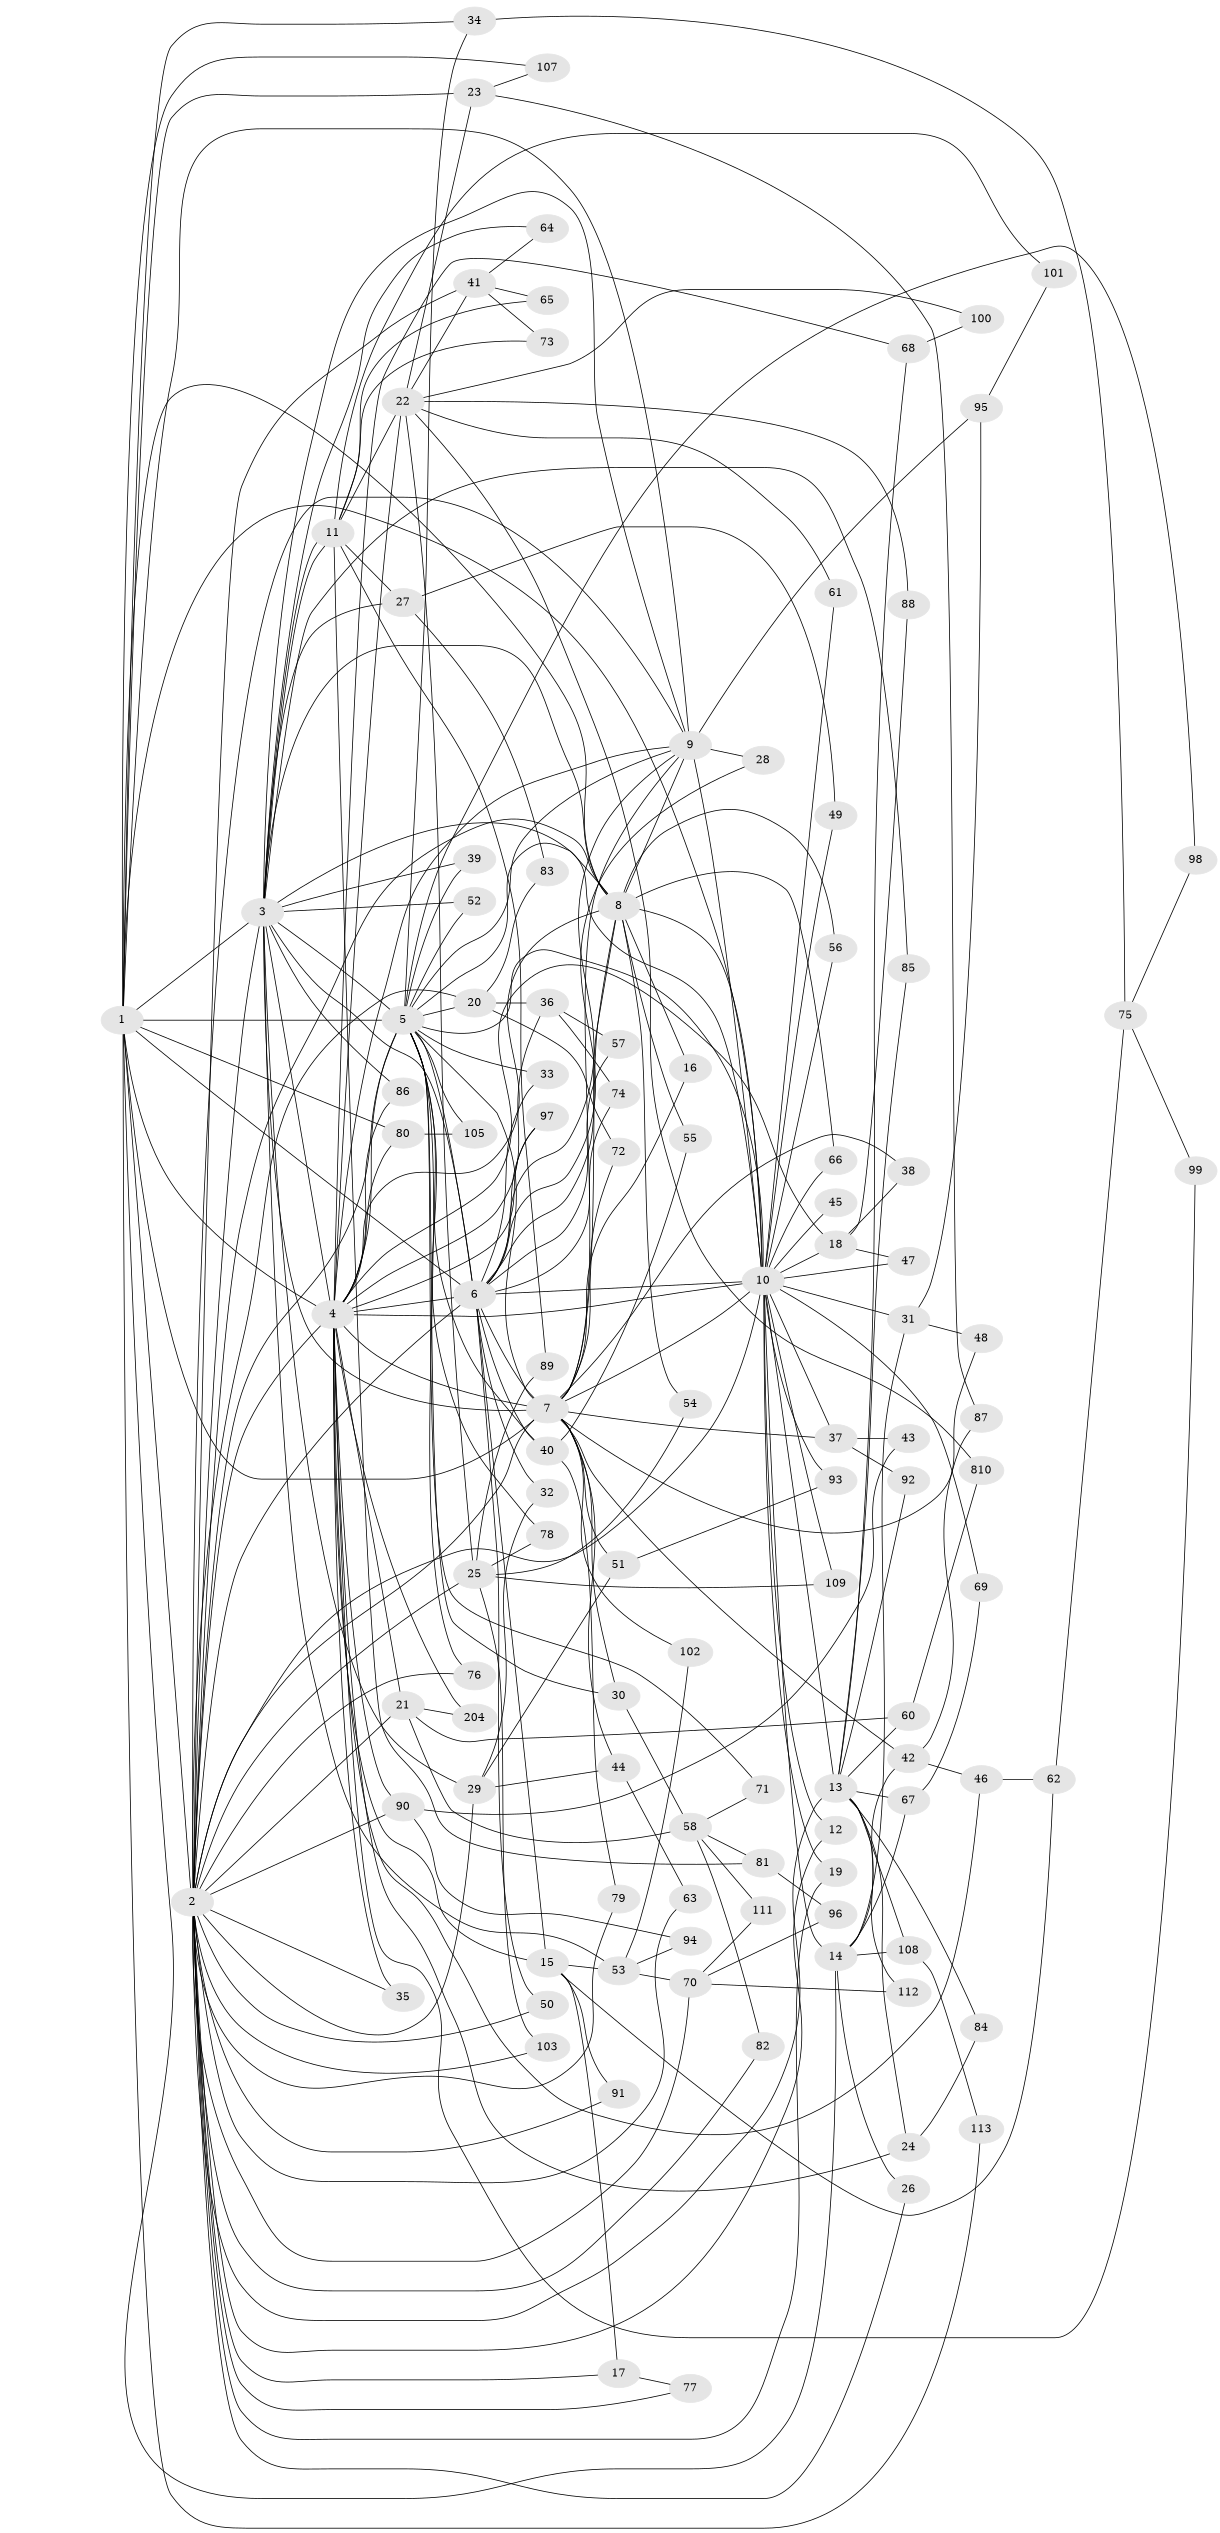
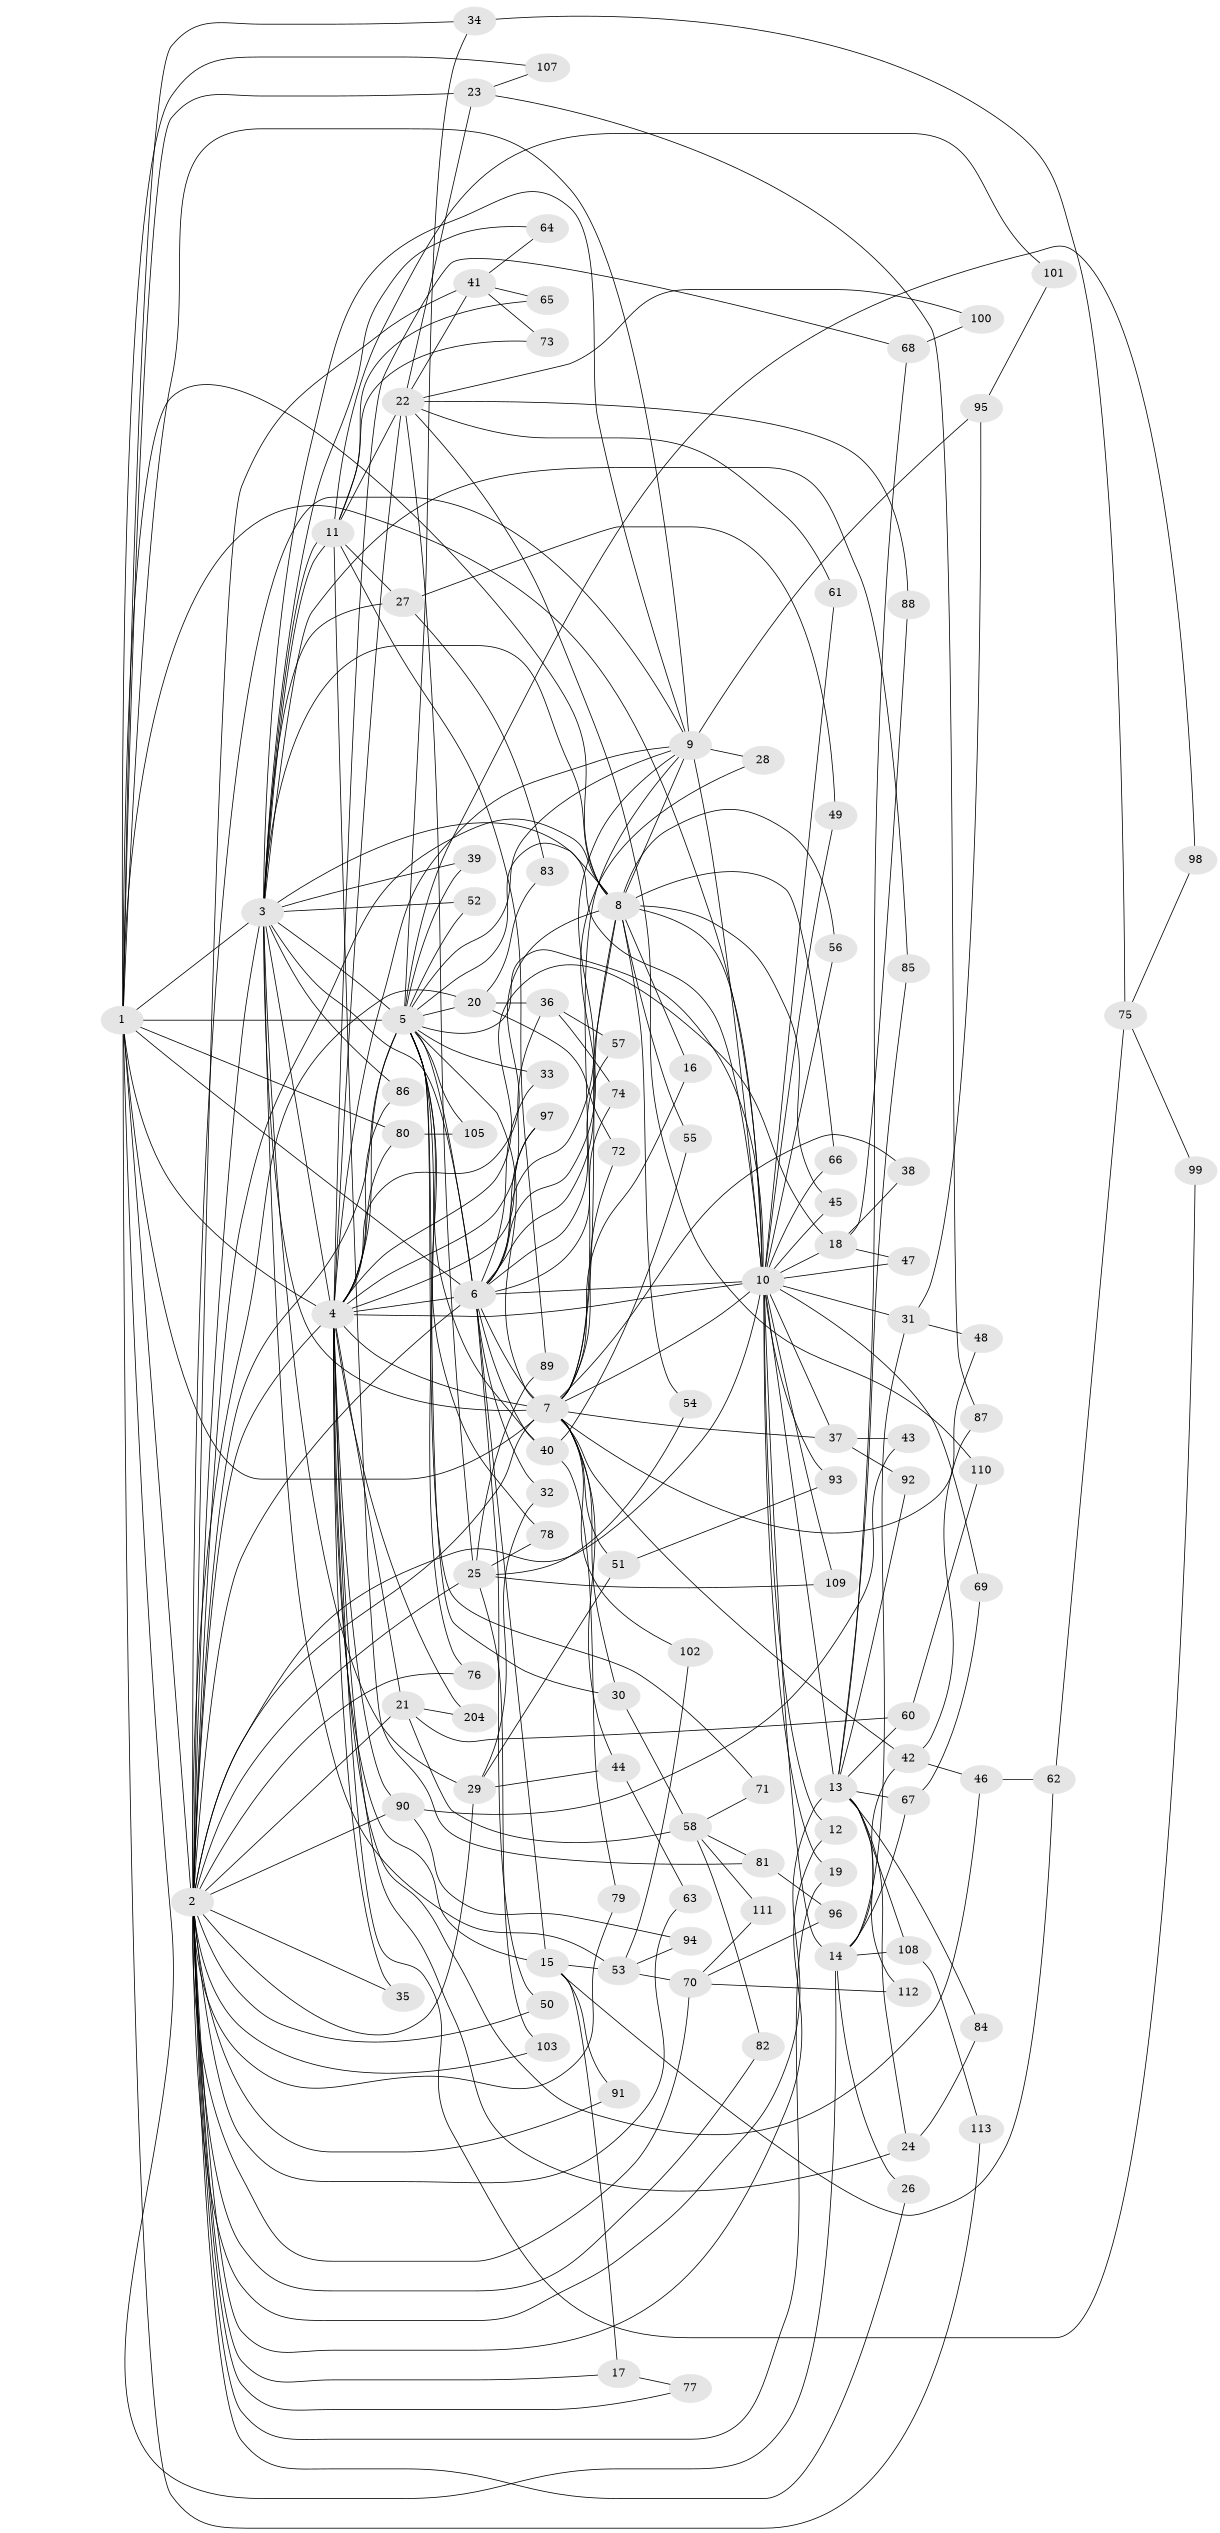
none -> (786, 1009)
(981, 1471) -> (981, 1471)
